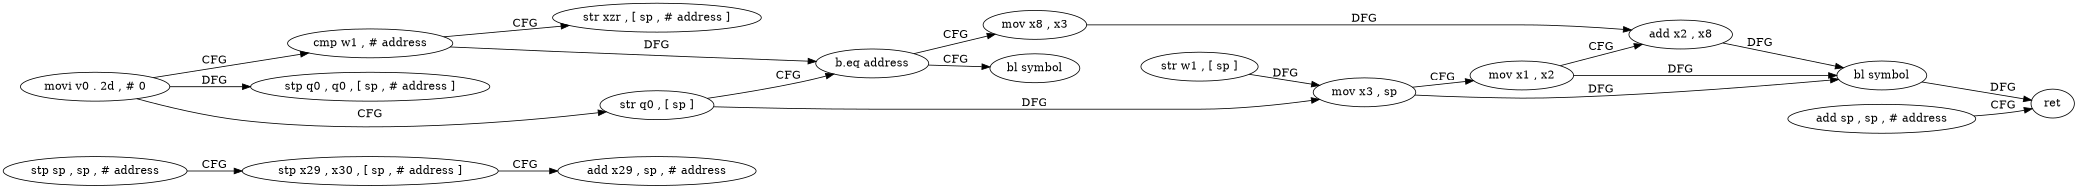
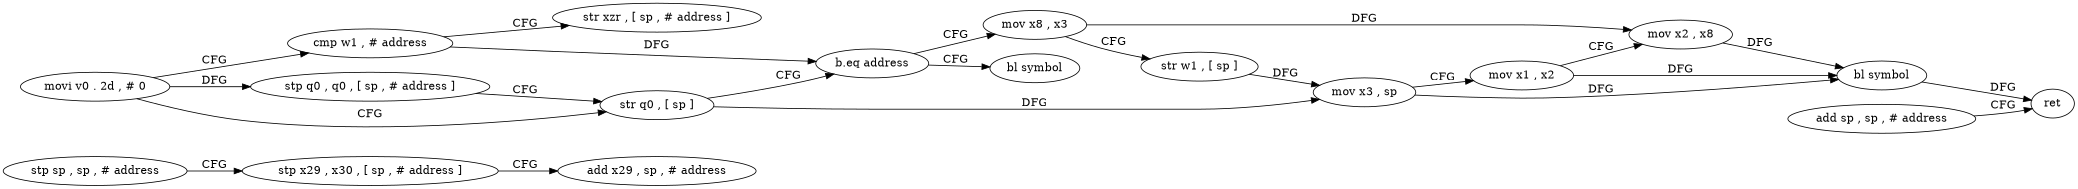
(1681, 35) -> (1681, 35)
none -> (1103, 49)
none -> (535, 97)
